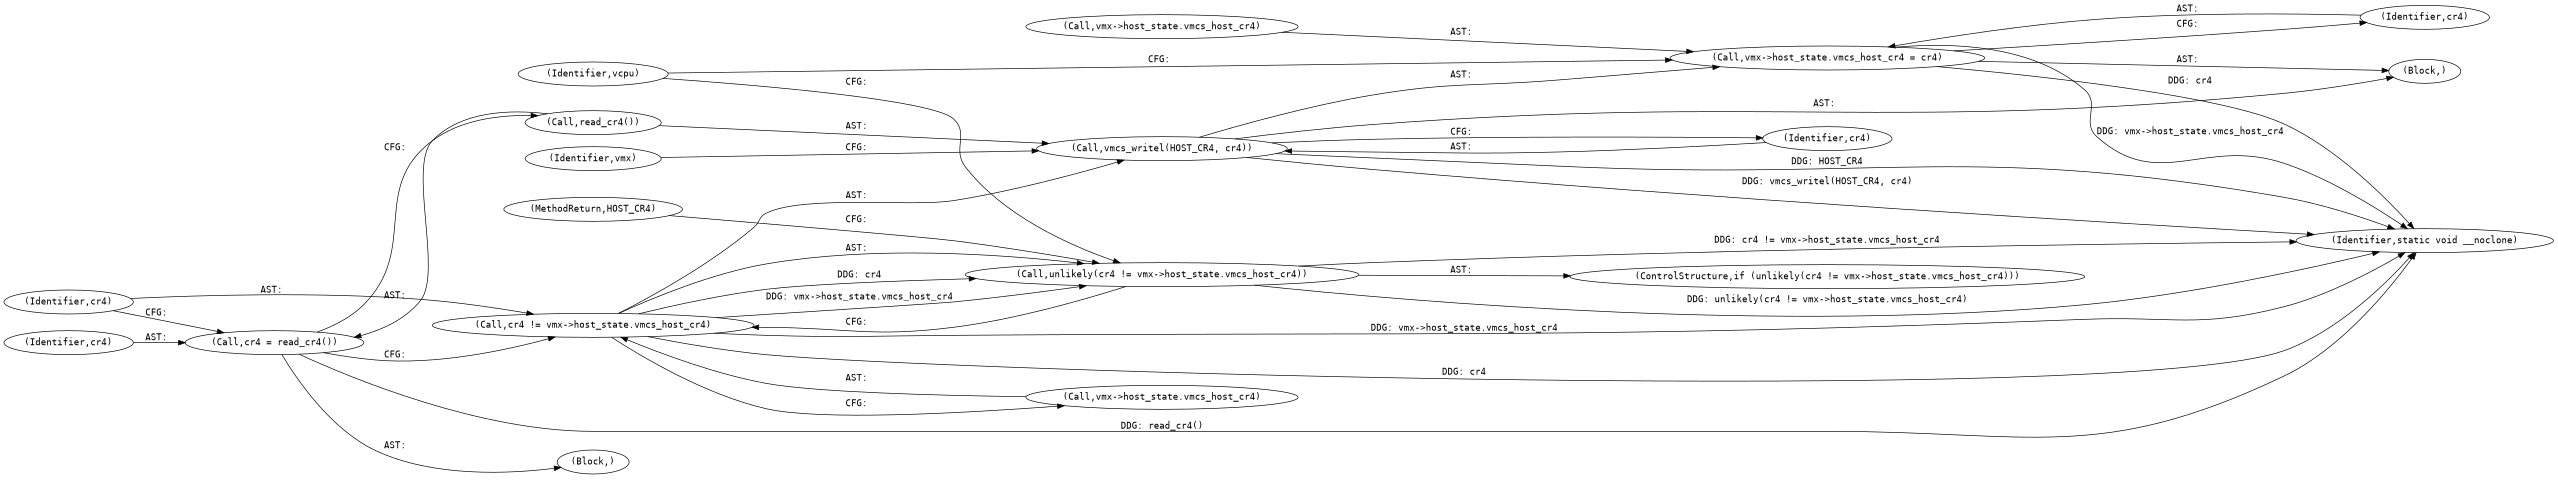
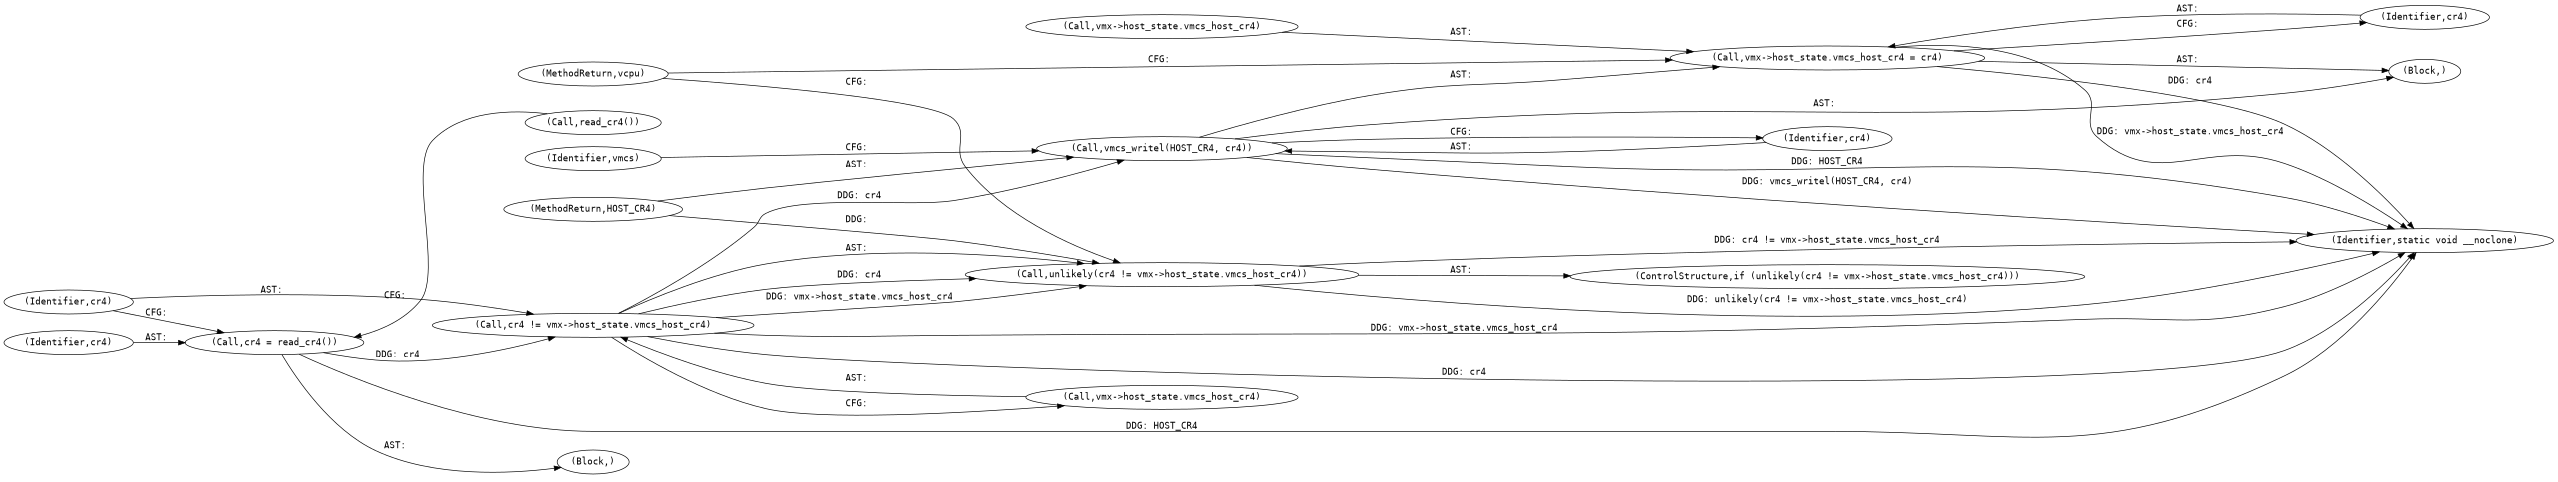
(593, 74) -> (593, 74)
(851, 134) -> (862, 178)
(593, 159) -> (593, 159)
(398, 196) -> none
(860, 196) -> (860, 196)
(860, 220) -> (860, 220)
(398, 296) -> (398, 296)
(945, 328) -> none
(398, 355) -> (398, 355)
(1162, 426) -> (1162, 426)
